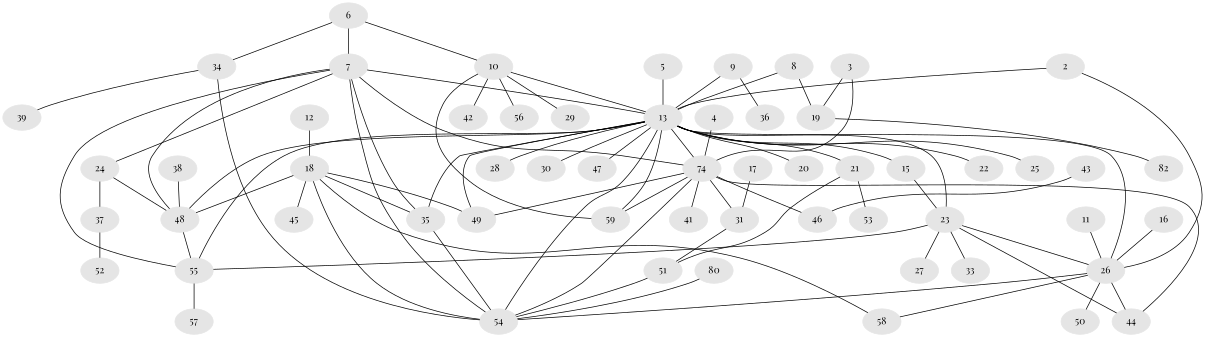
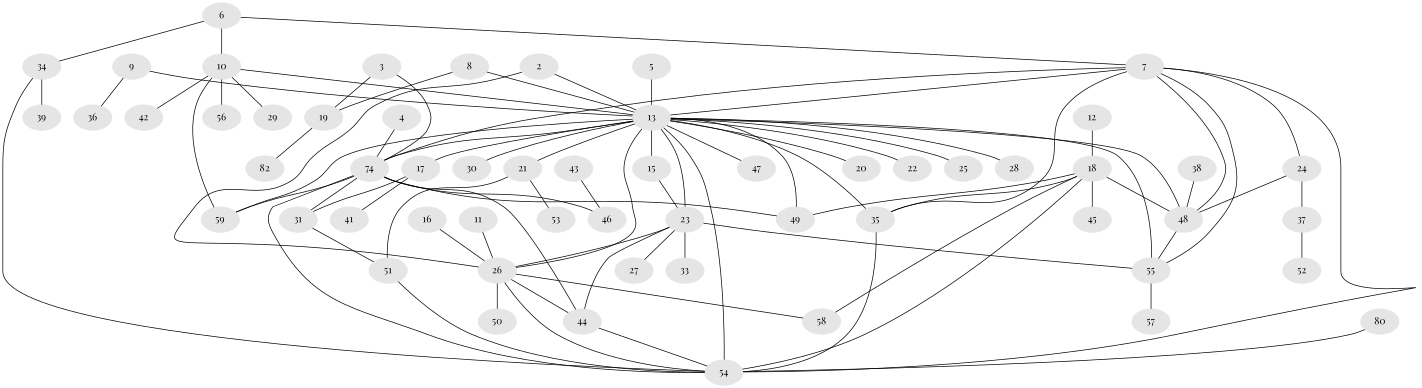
none -> (514, 141)
(695, 194) -> (385, 194)
none -> (653, 347)
